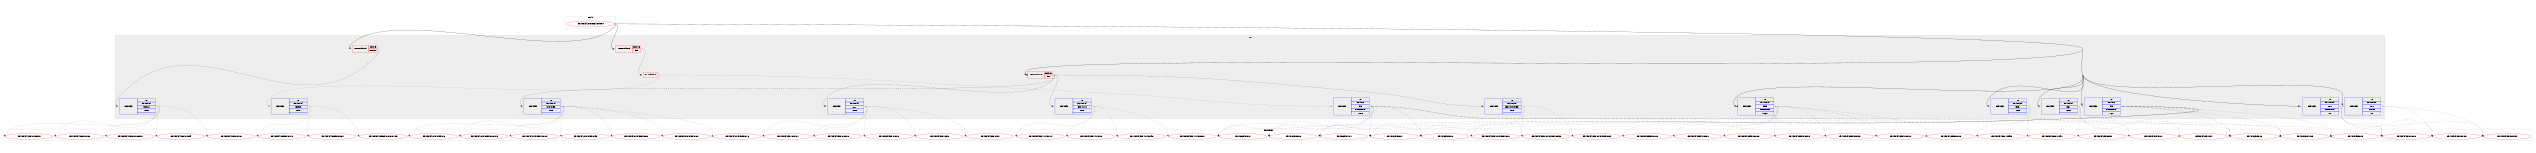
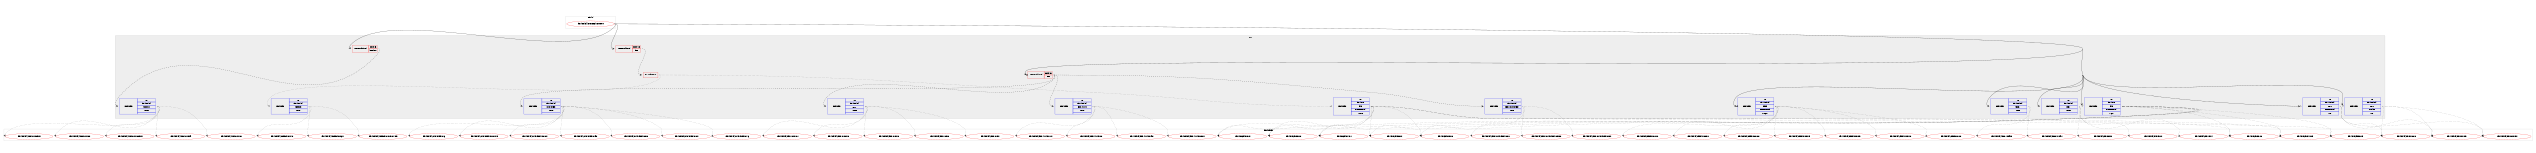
(2204, 136) -> (2204, 136)
